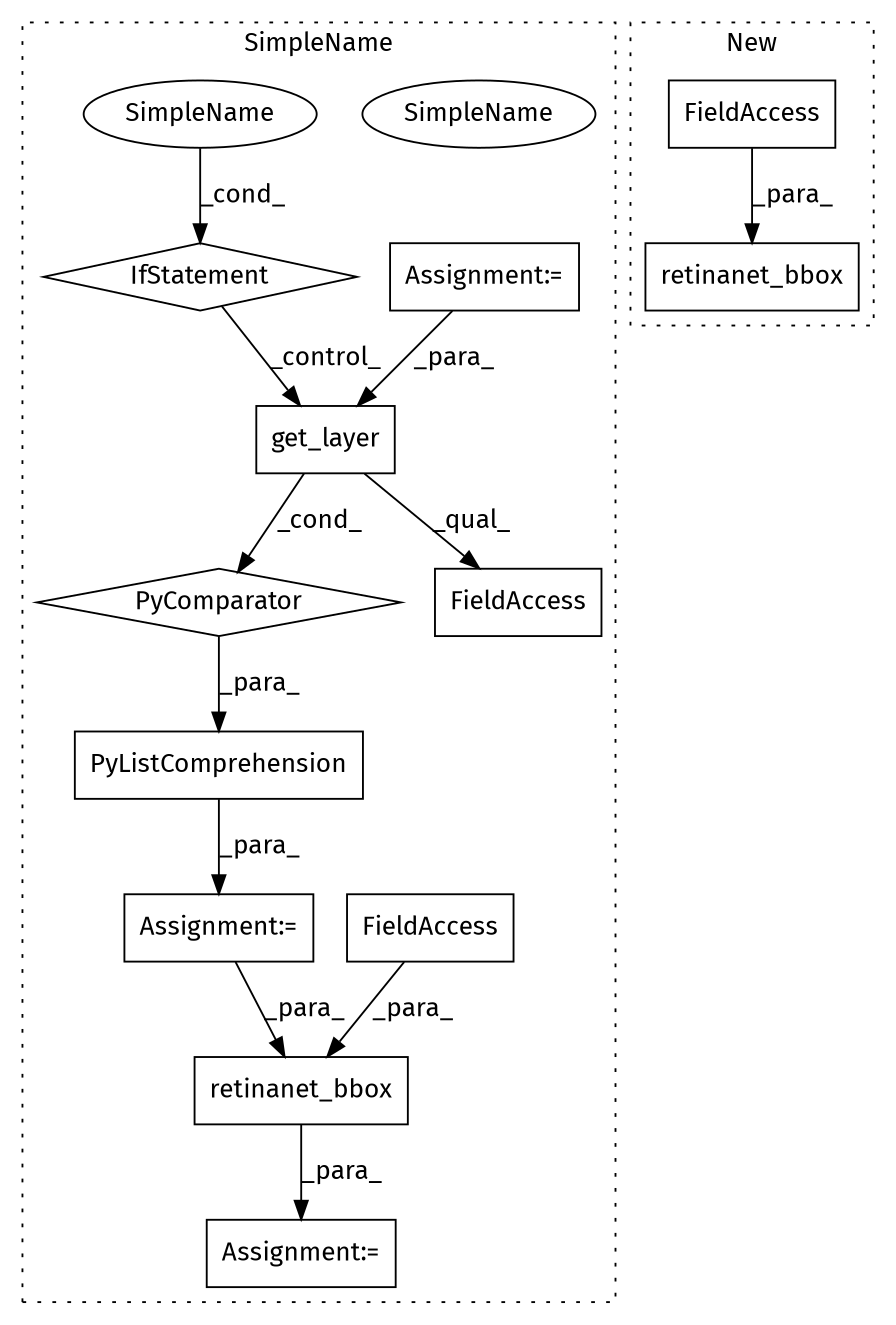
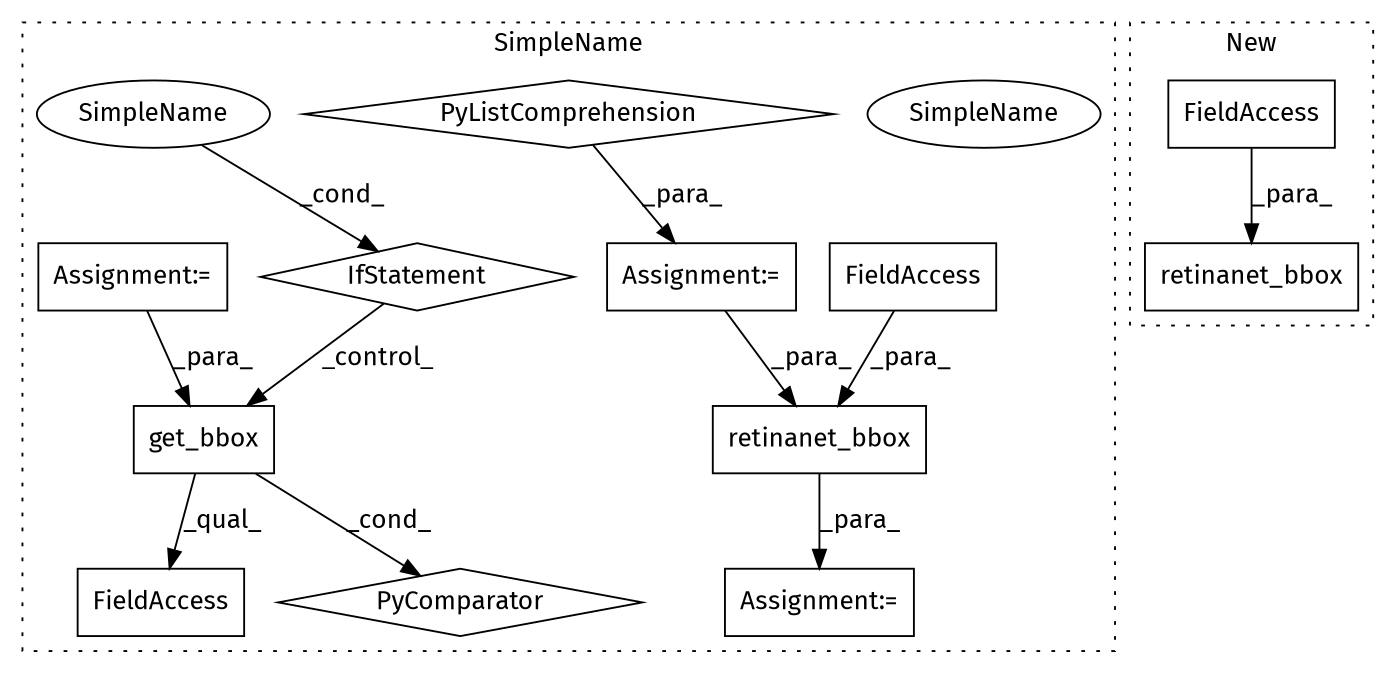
(326, 440) -> (204, 440)
(219, 674) -> none
(219, 765) -> (569, 114)
